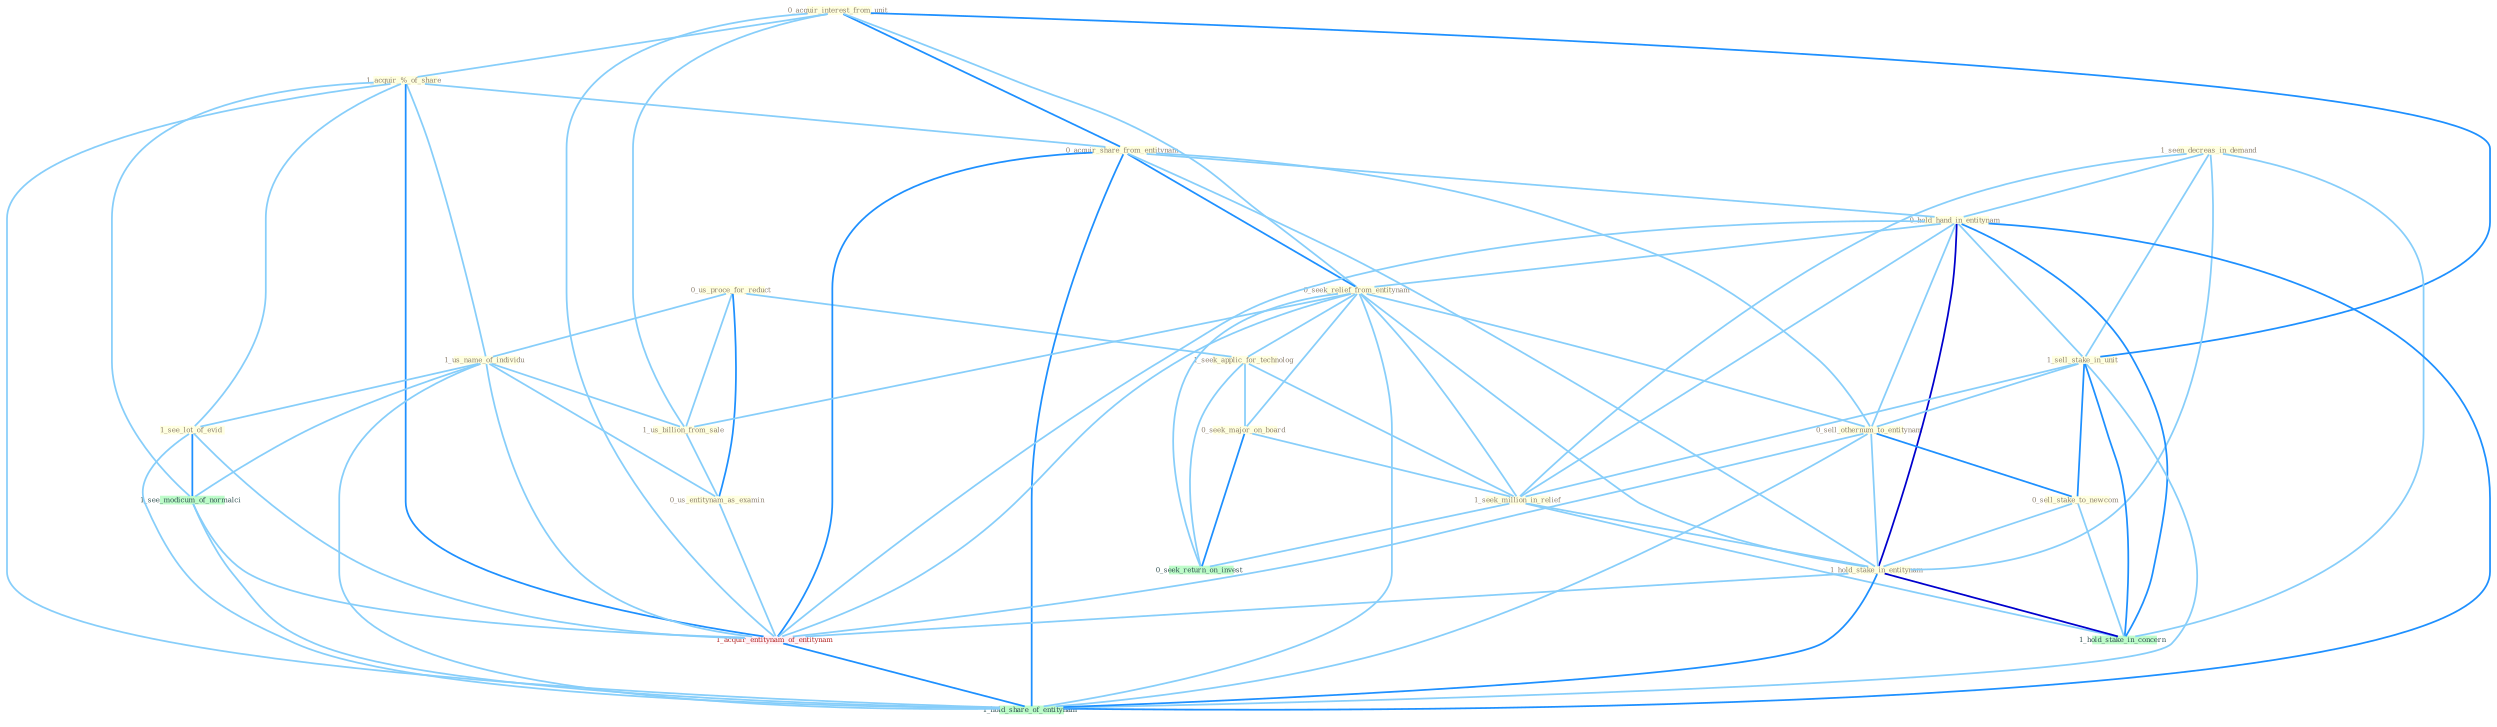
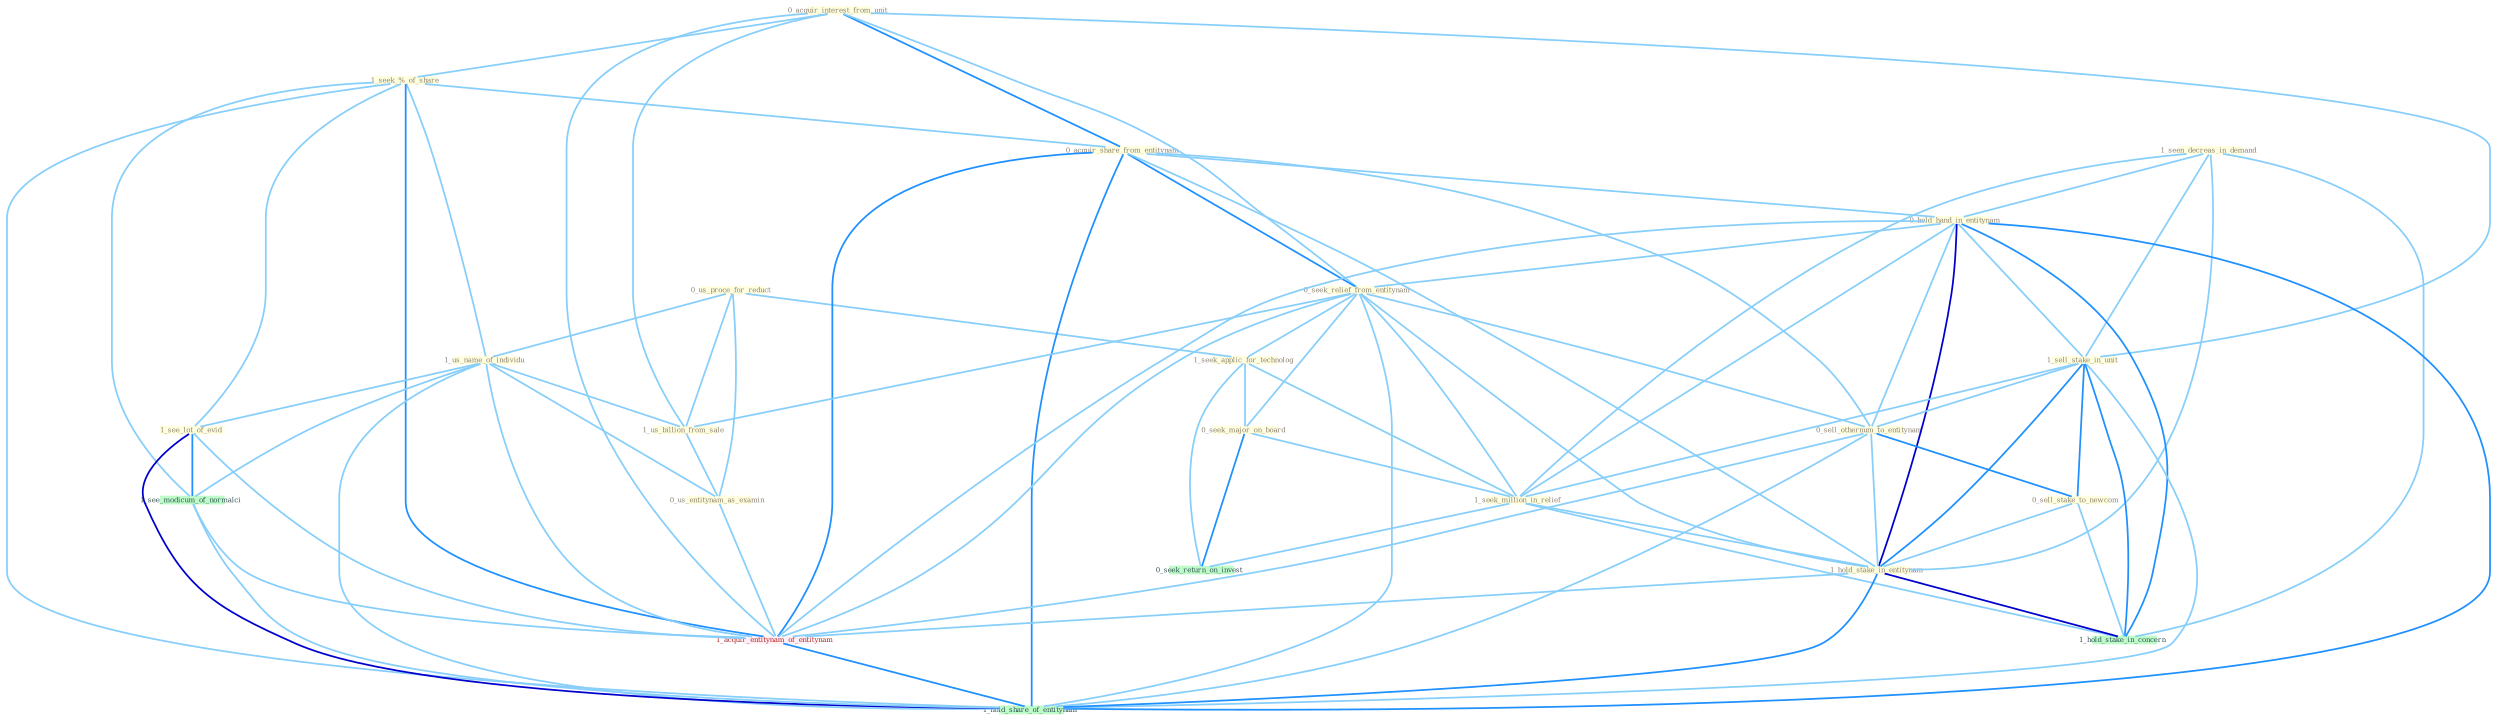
(1935, 63) -> (1935, 63)
(406, 80) -> (406, 80)
(1183, 383) -> none
(735, 396) -> (735, 396)
none -> (1997, 461)
(274, 634) -> (274, 634)
